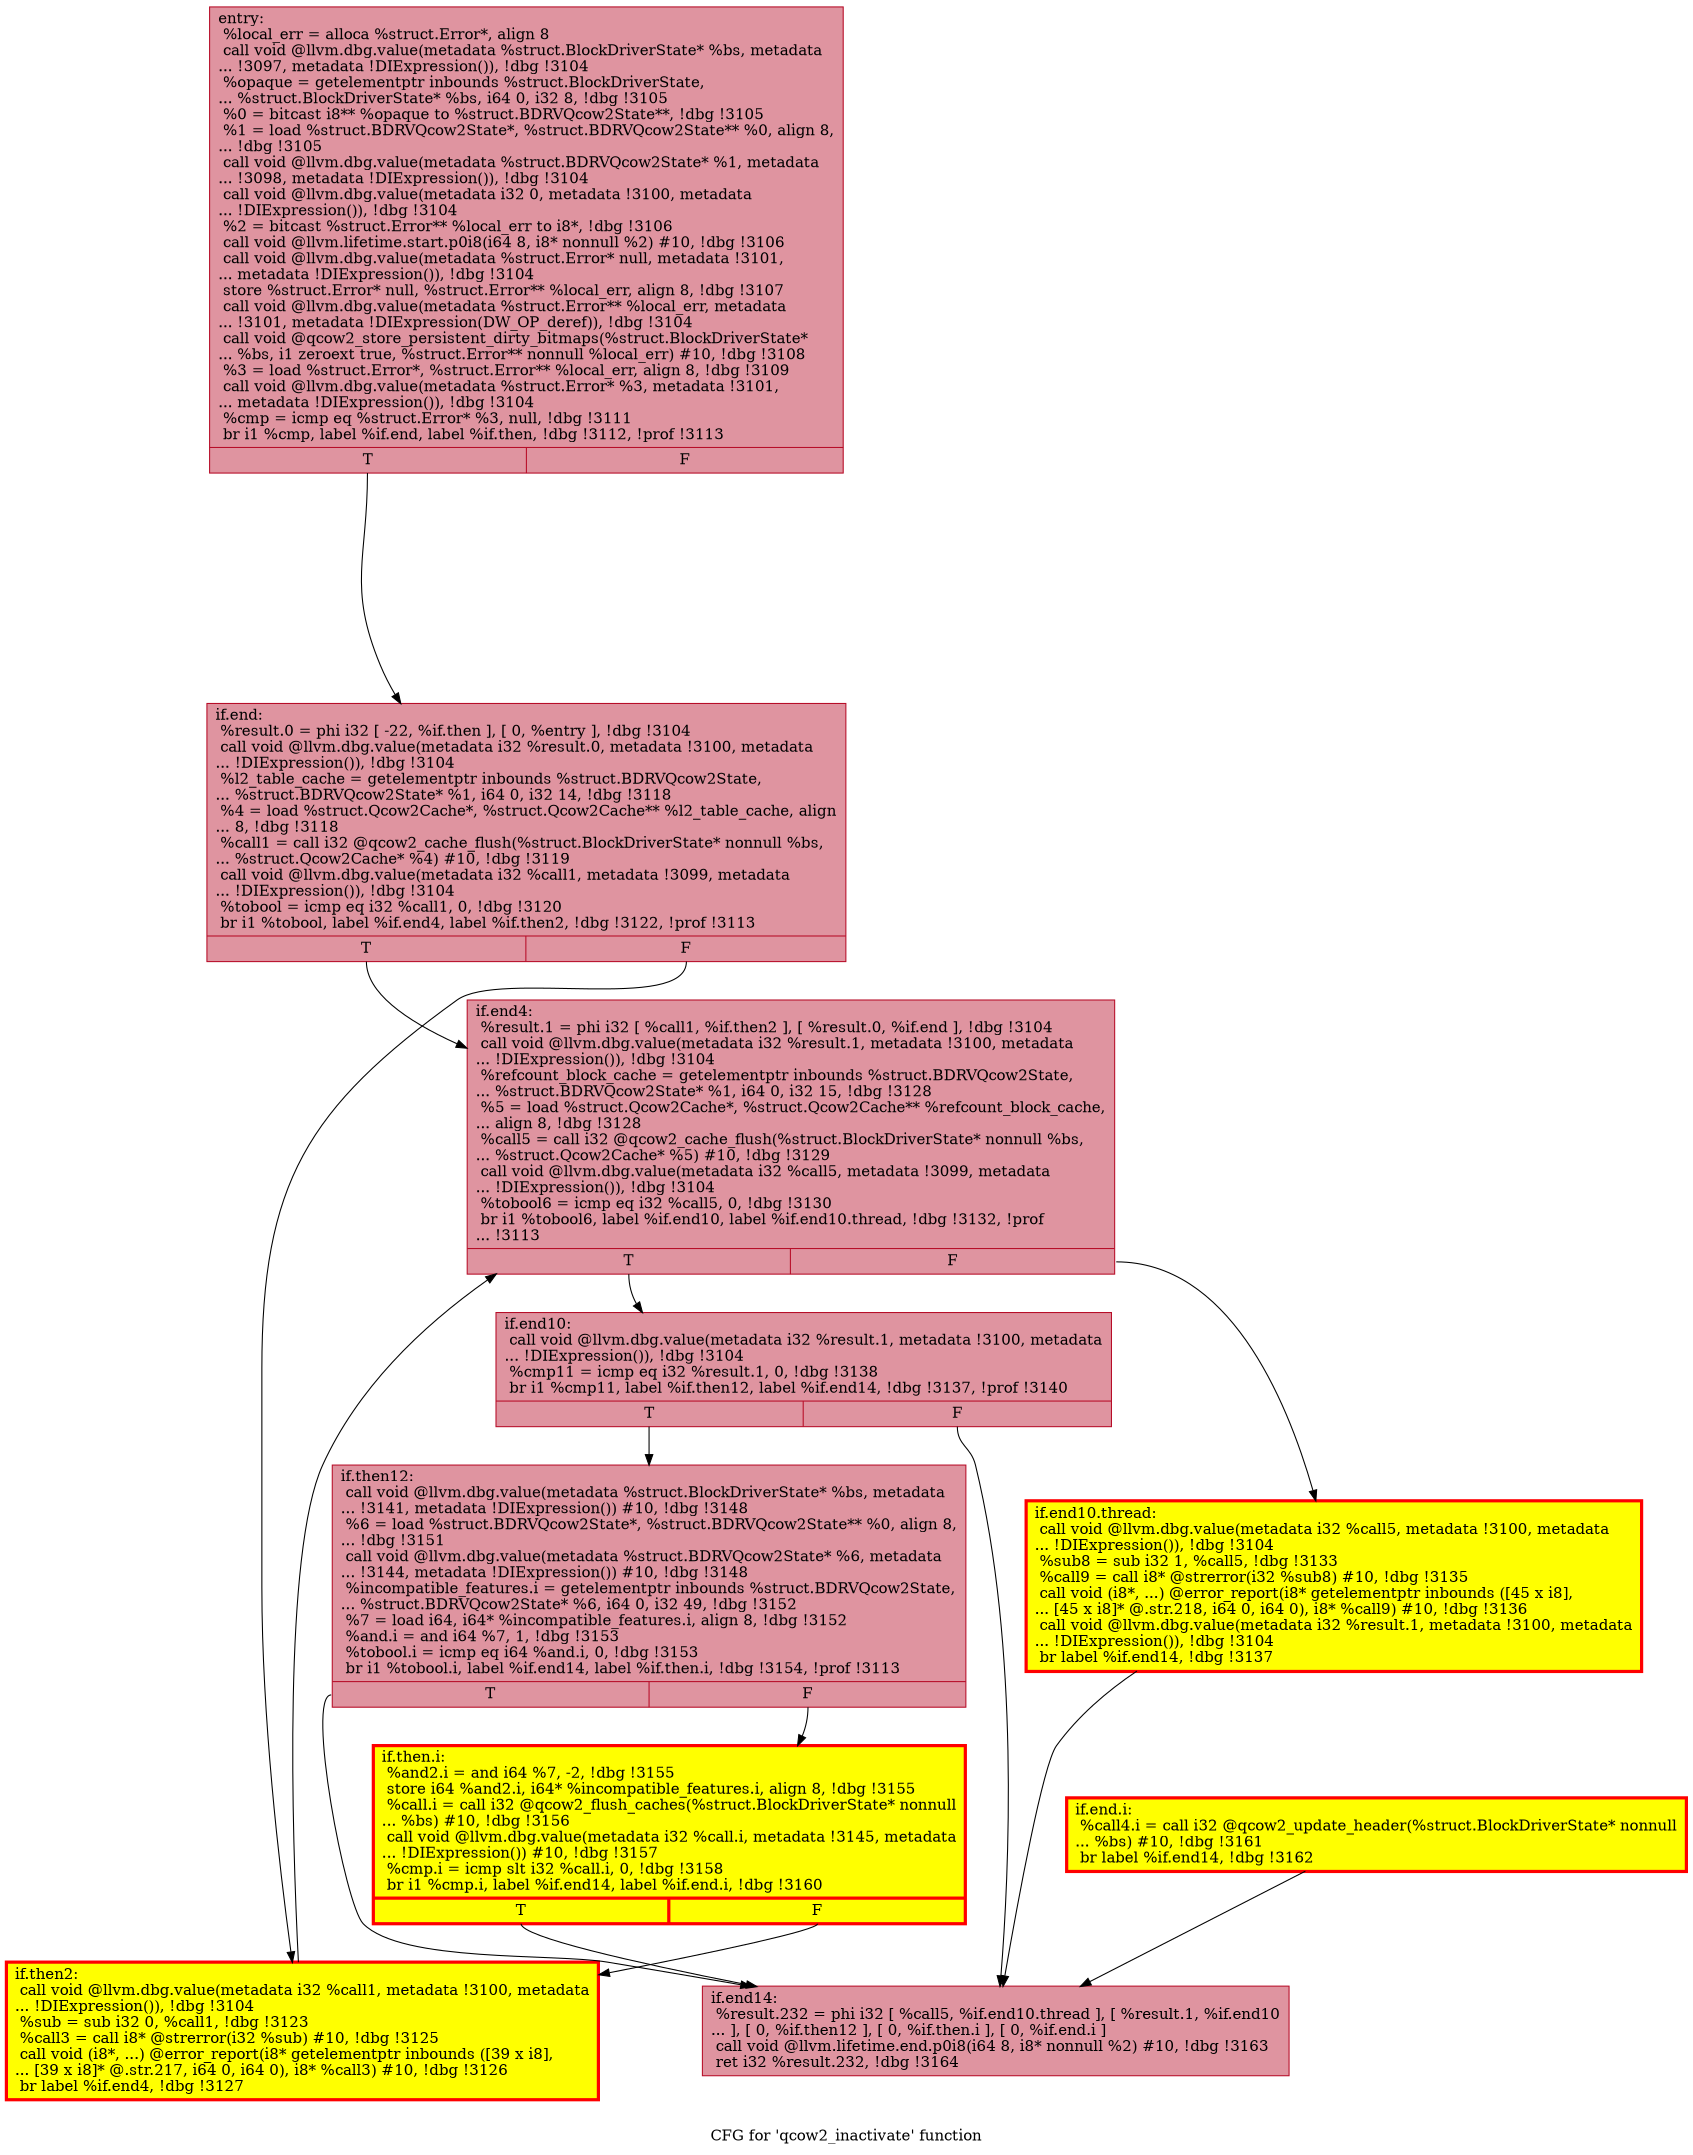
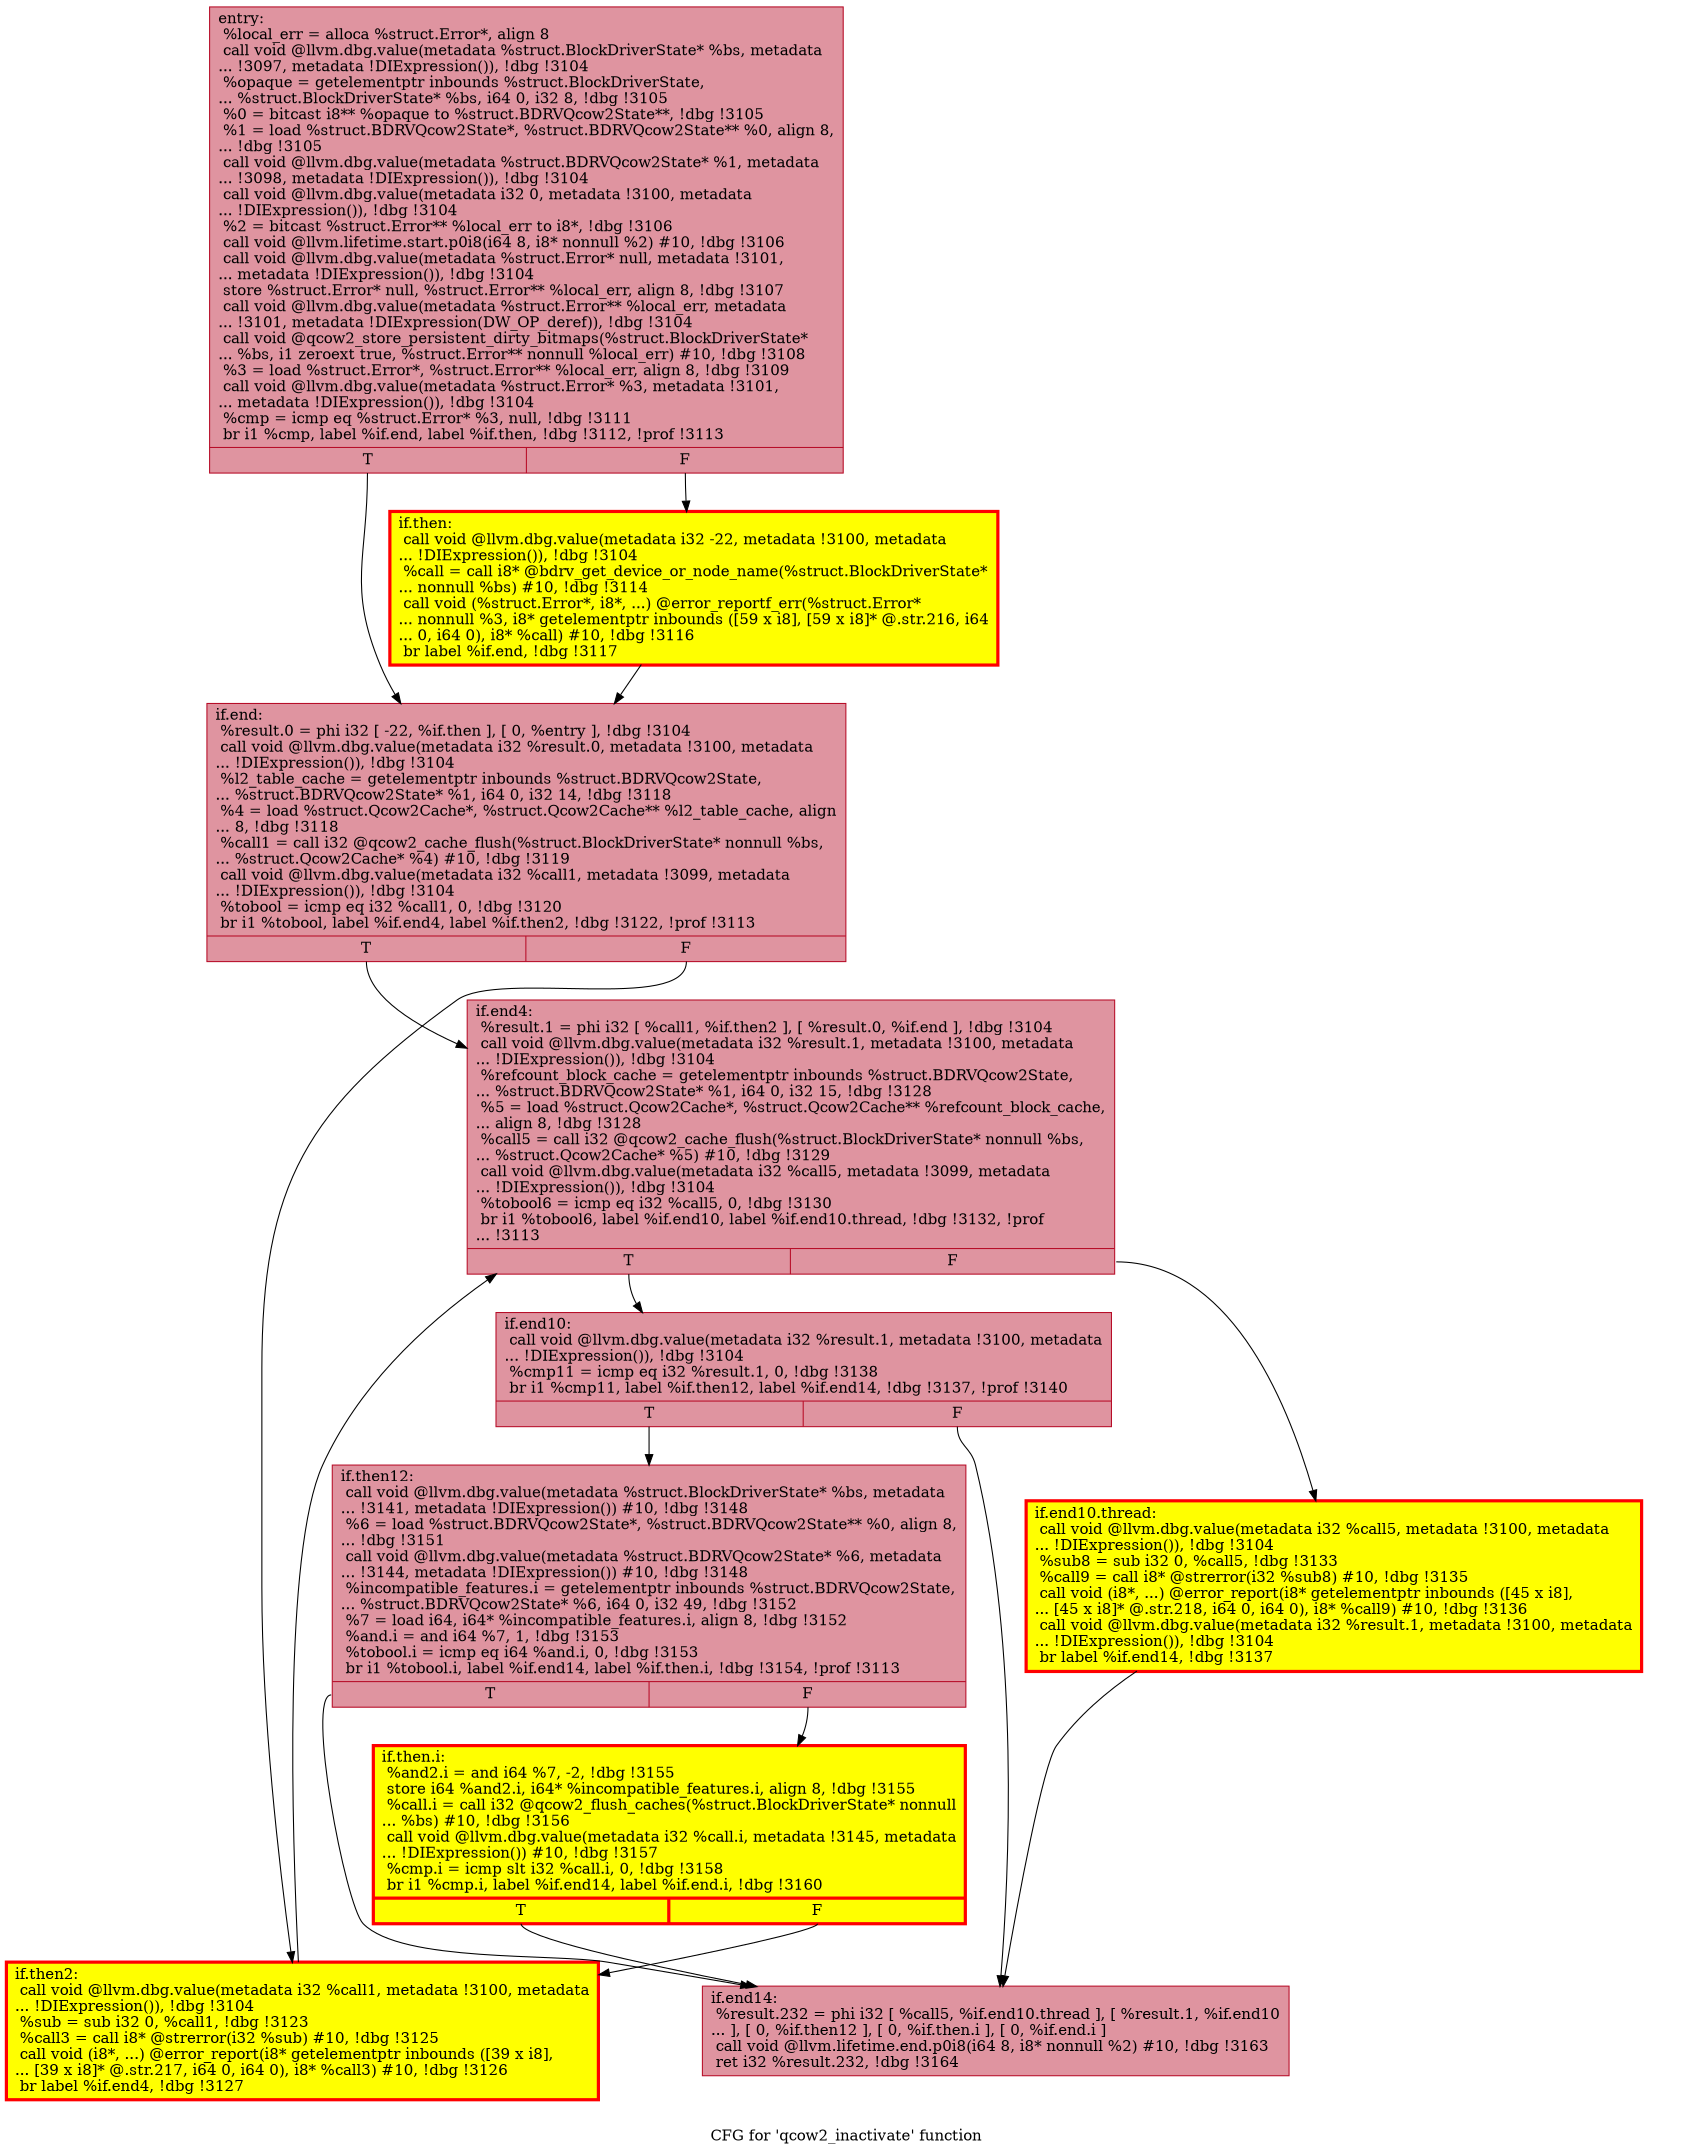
none -> (694, 588)
(1187, 1562) -> (1187, 1562)
(1377, 1835) -> none
